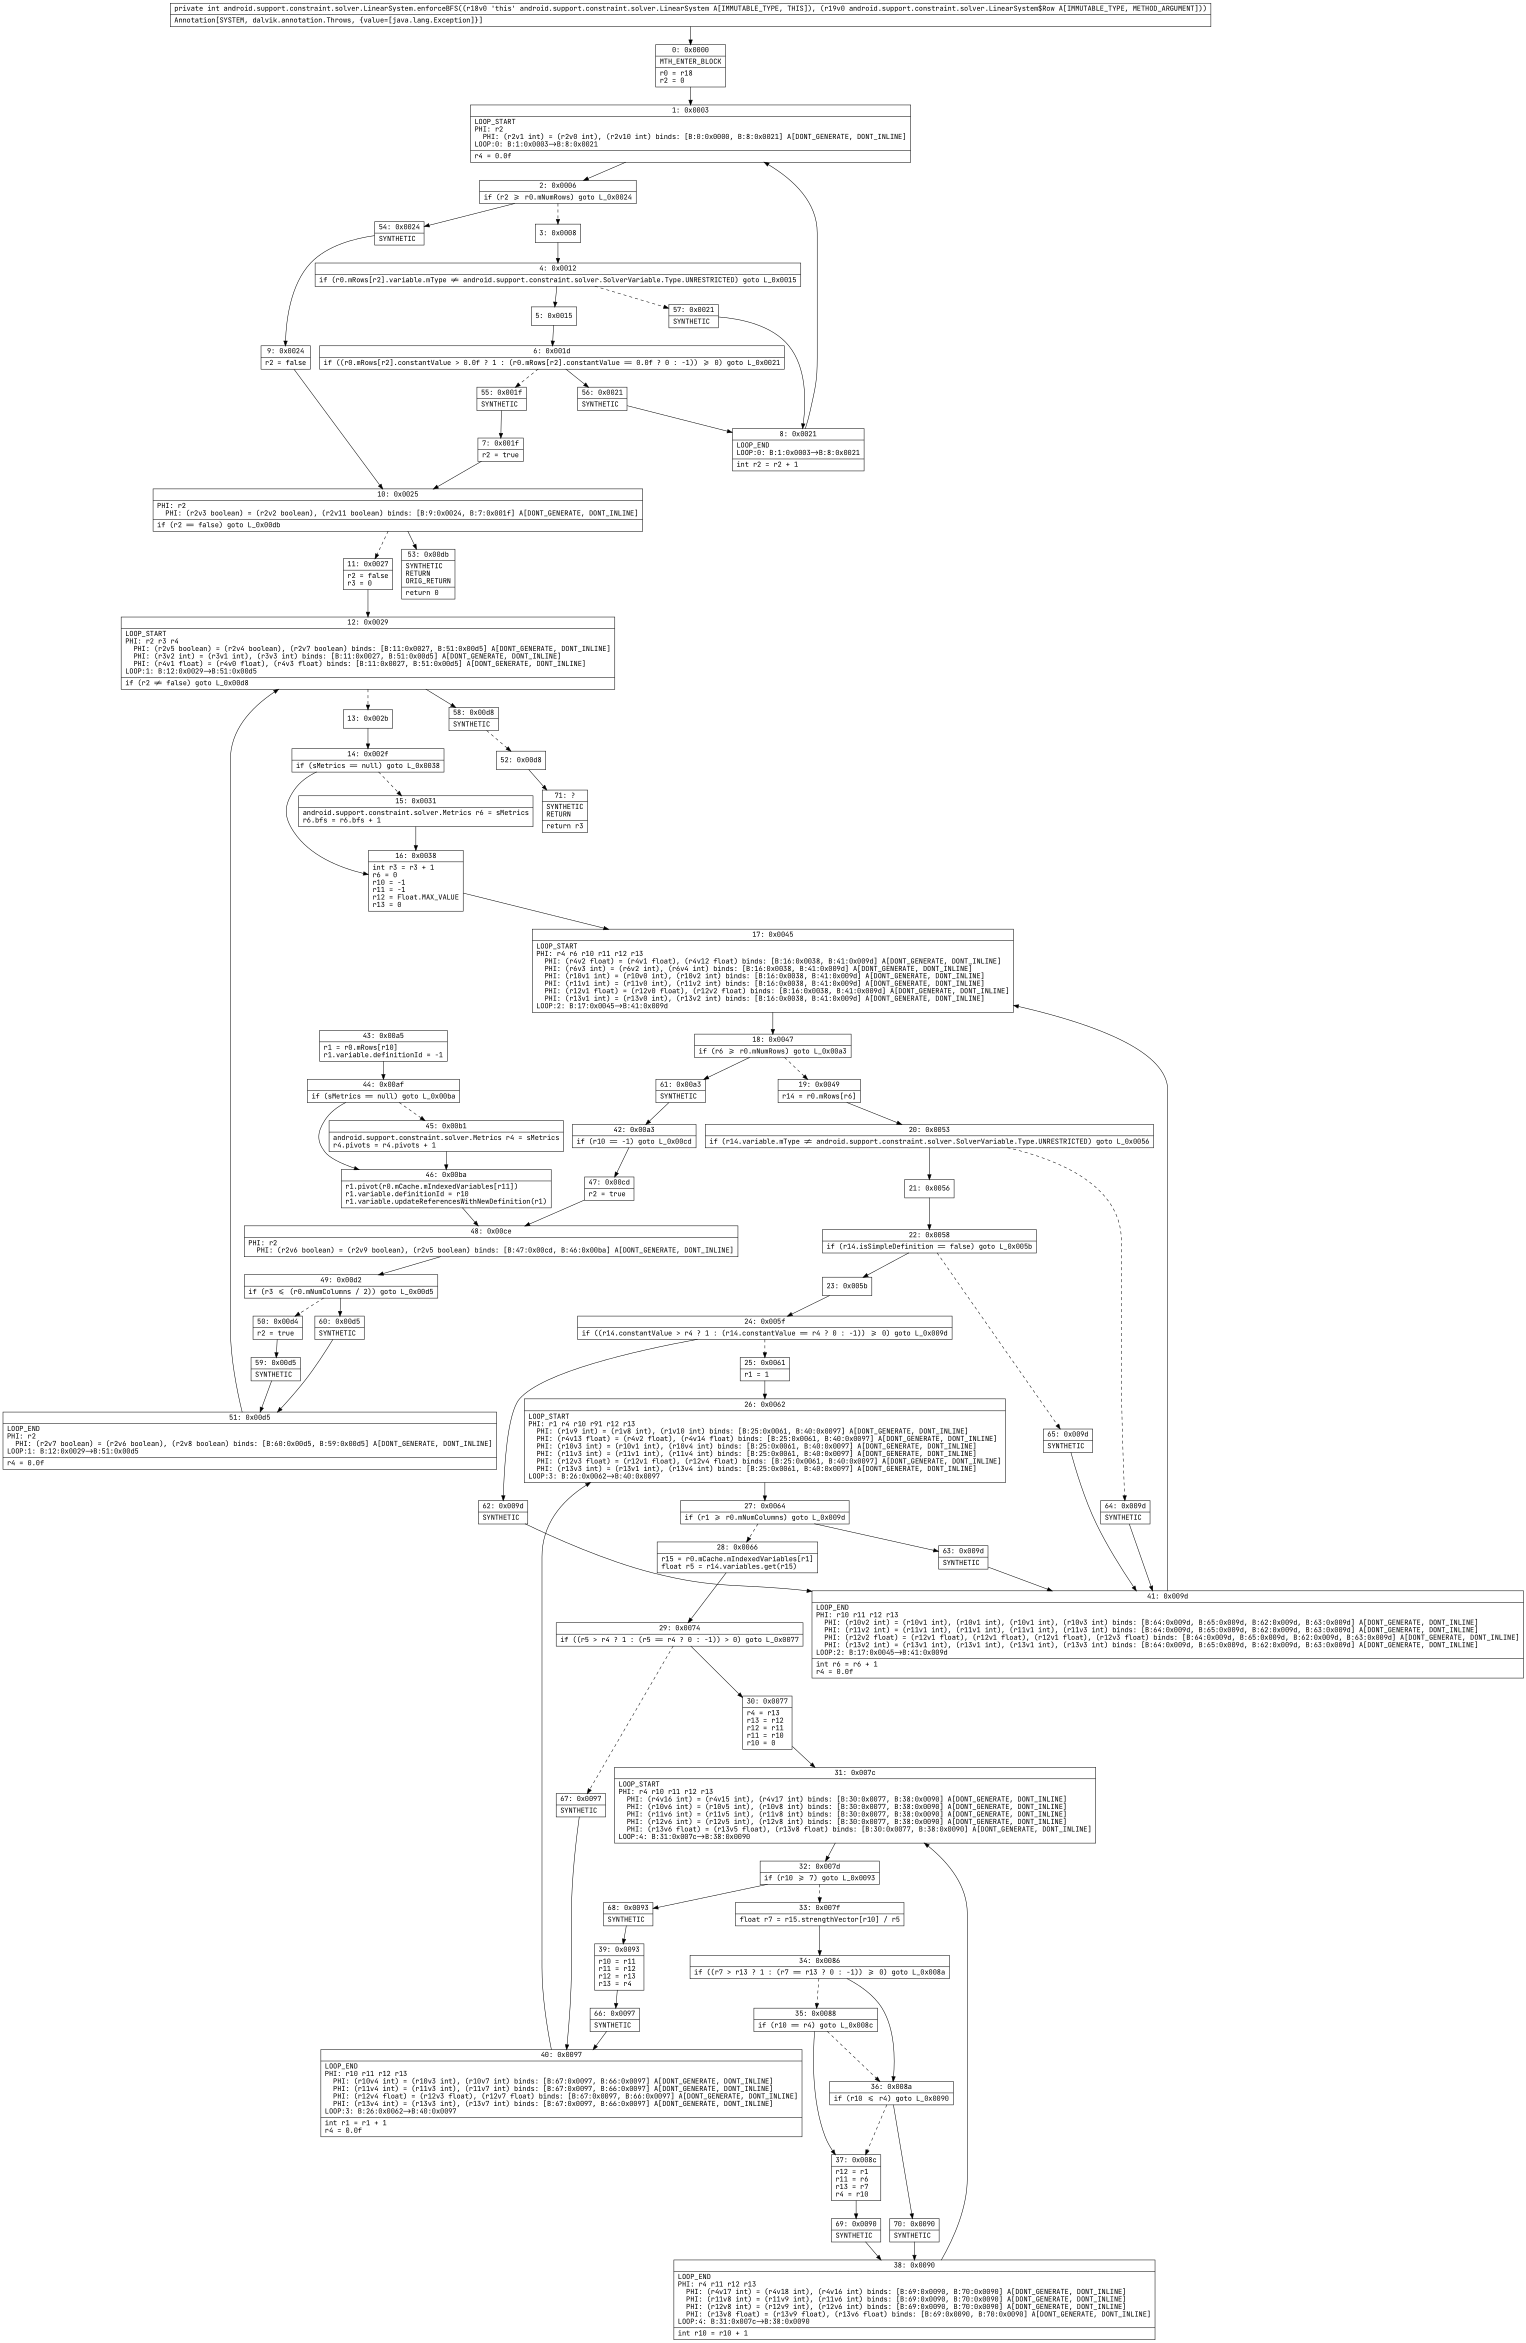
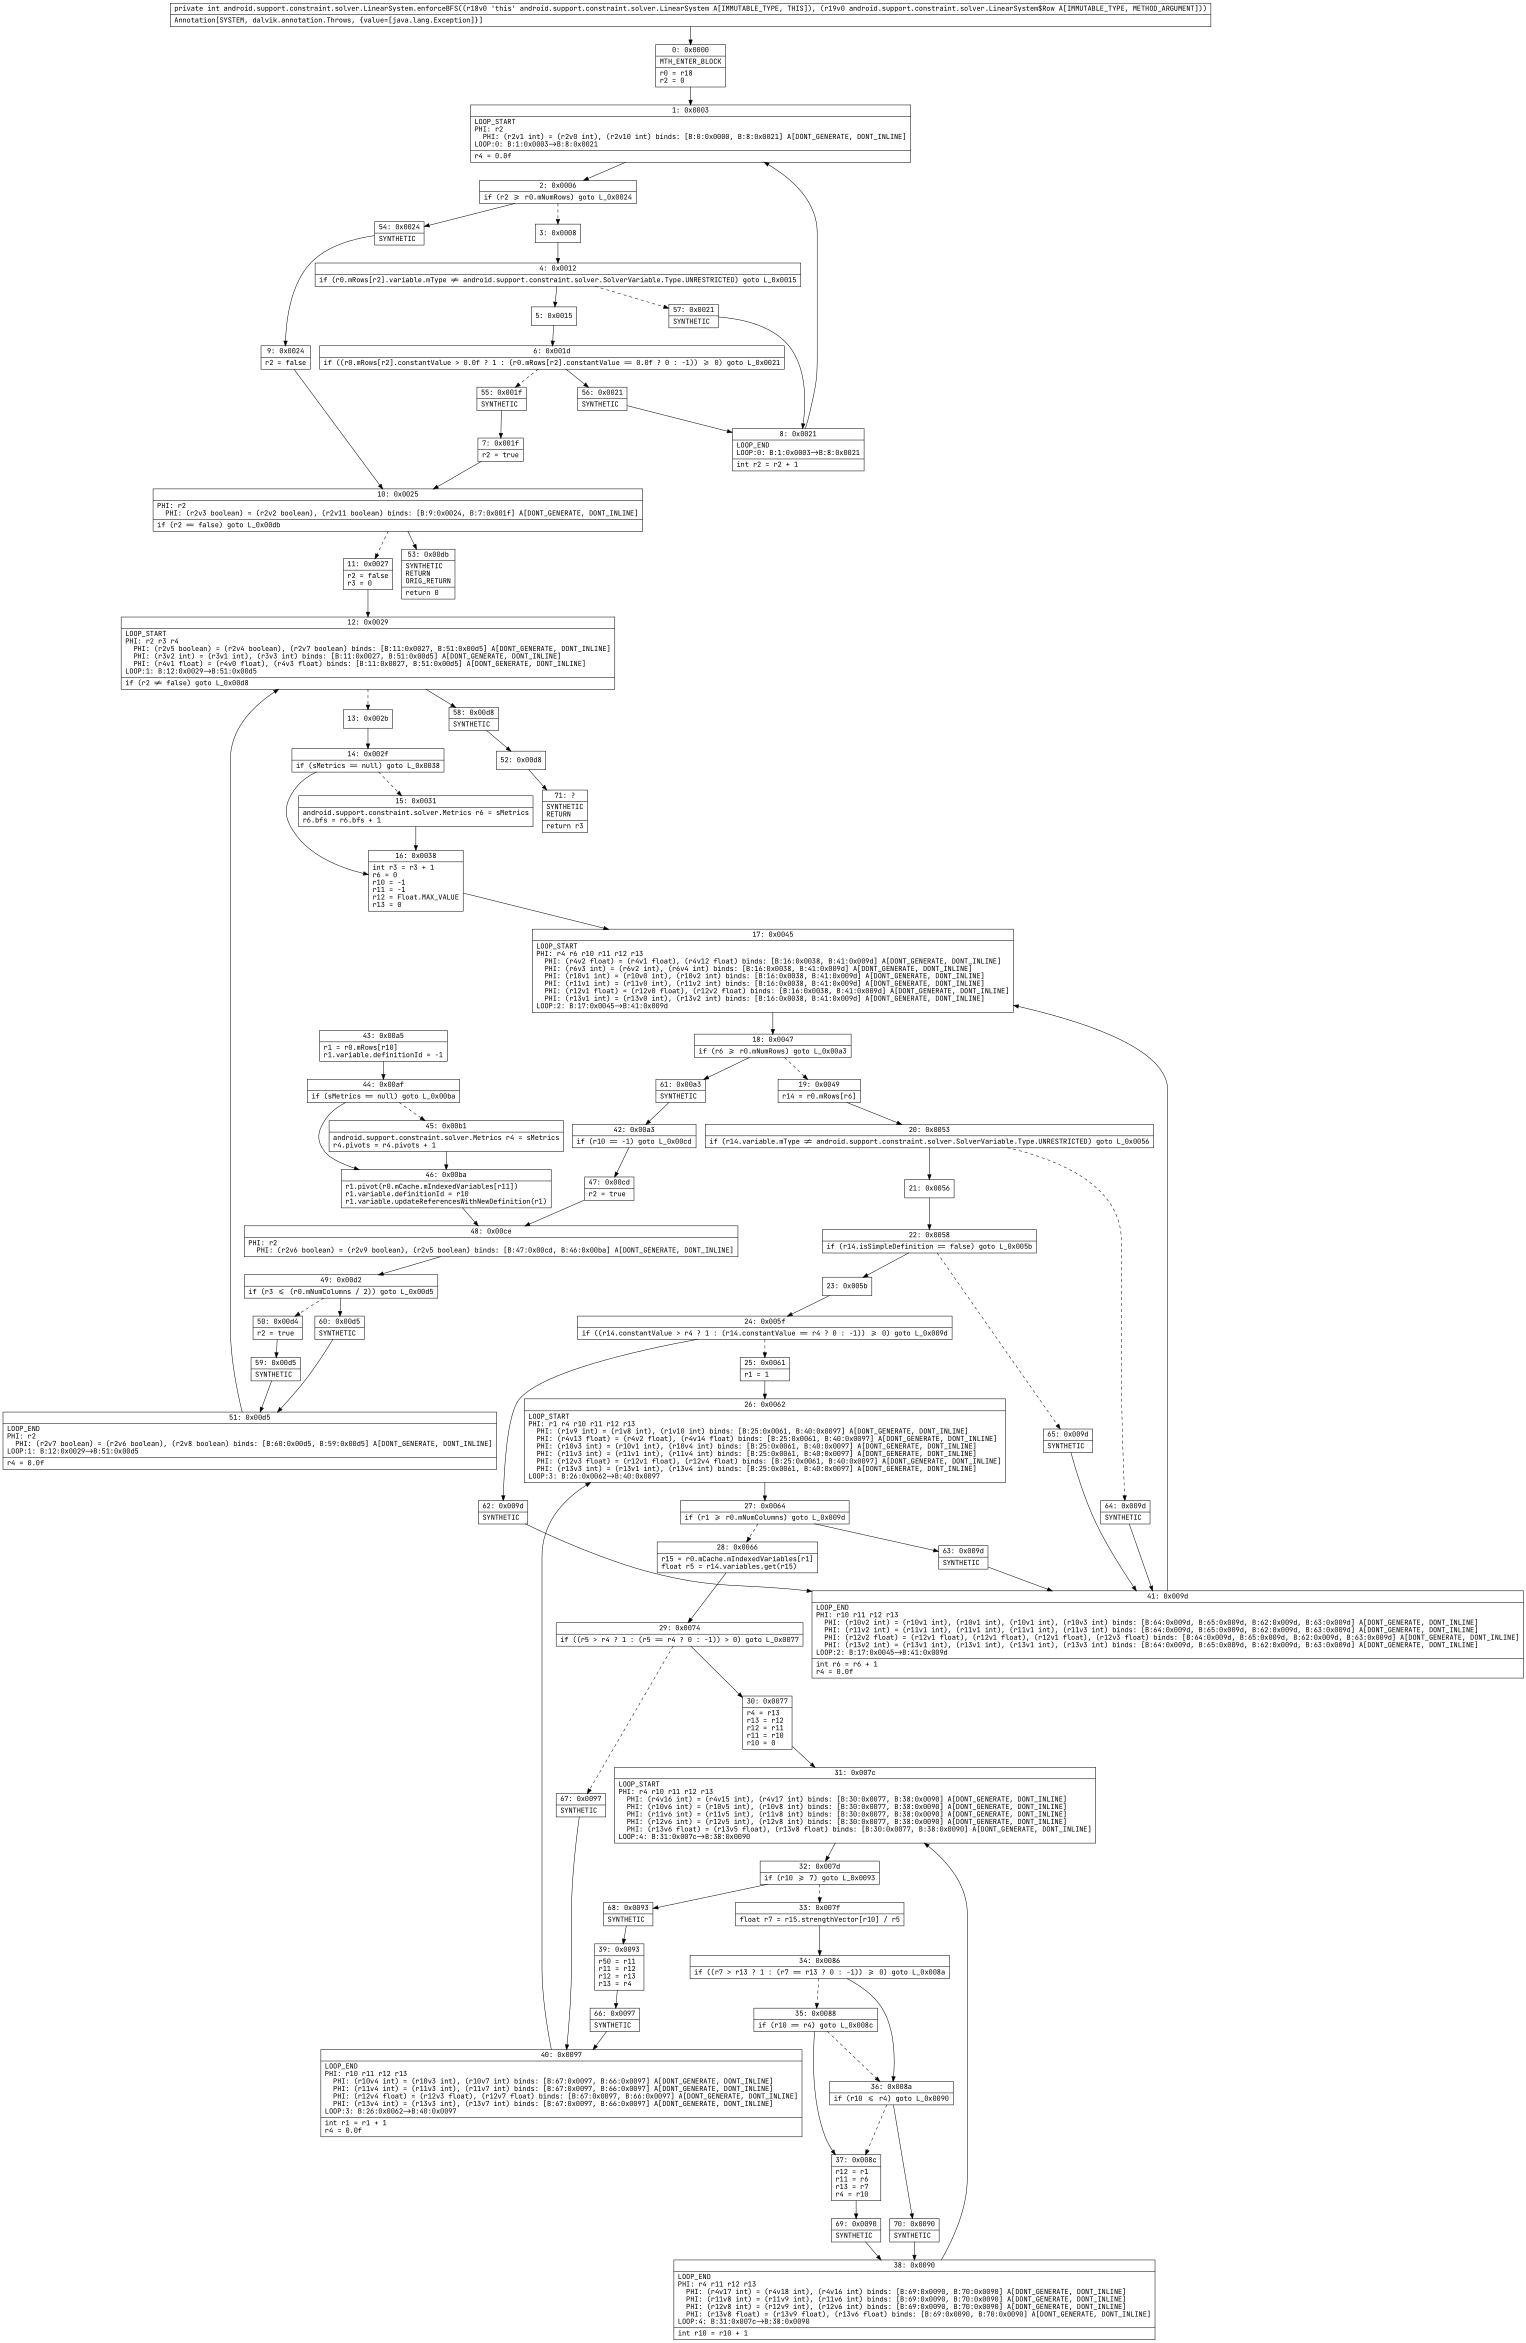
(497, 739) -> (497, 739)
(584, 1424) -> (584, 1424)
(617, 1962) -> (617, 1962)
